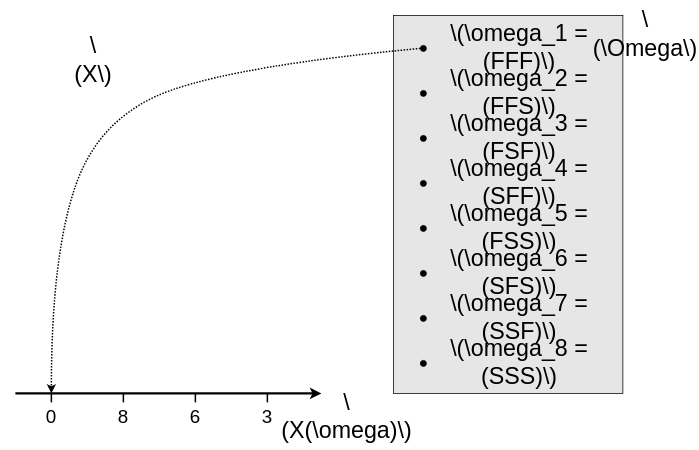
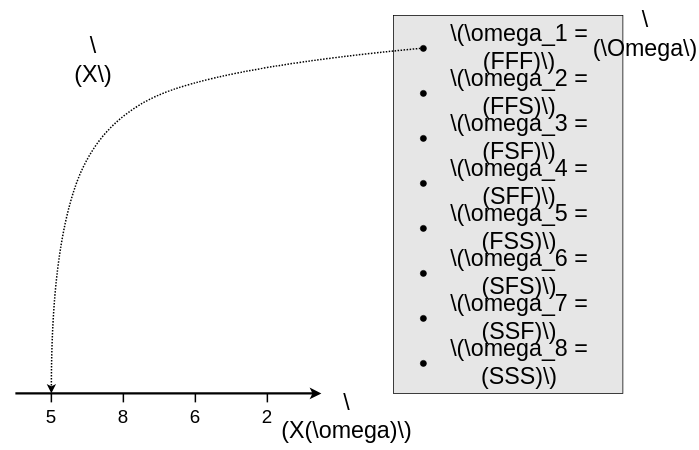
(51, 416) -> (51, 416)
(267, 416) -> (267, 416)
